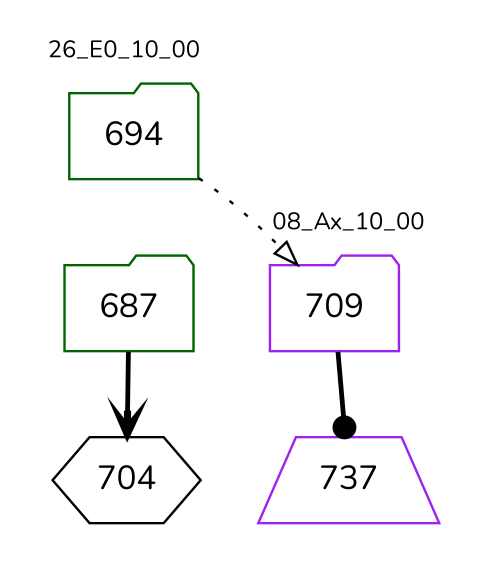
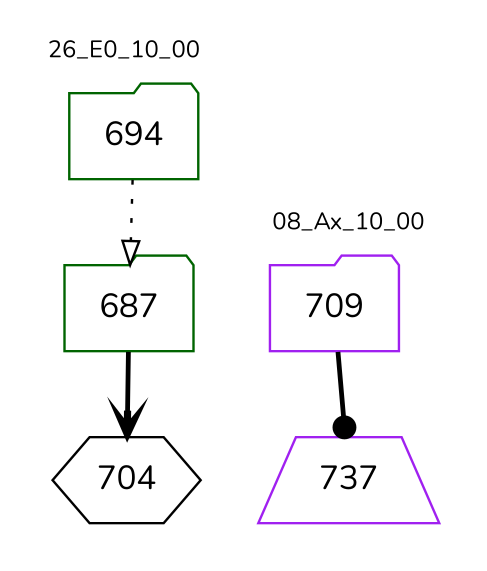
(255, 223) -> (132, 210)
